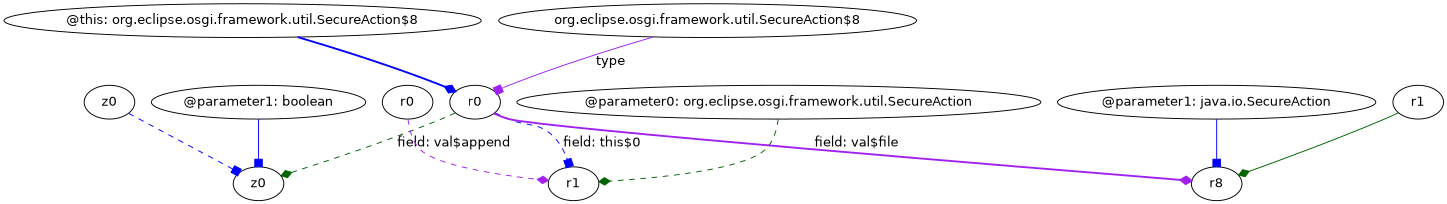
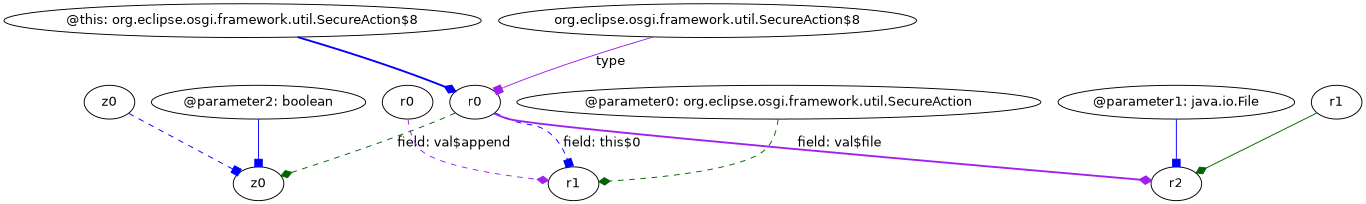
(259, 102) -> (259, 102)
(1217, 102) -> (1176, 102)
(1217, 184) -> (1176, 184)
